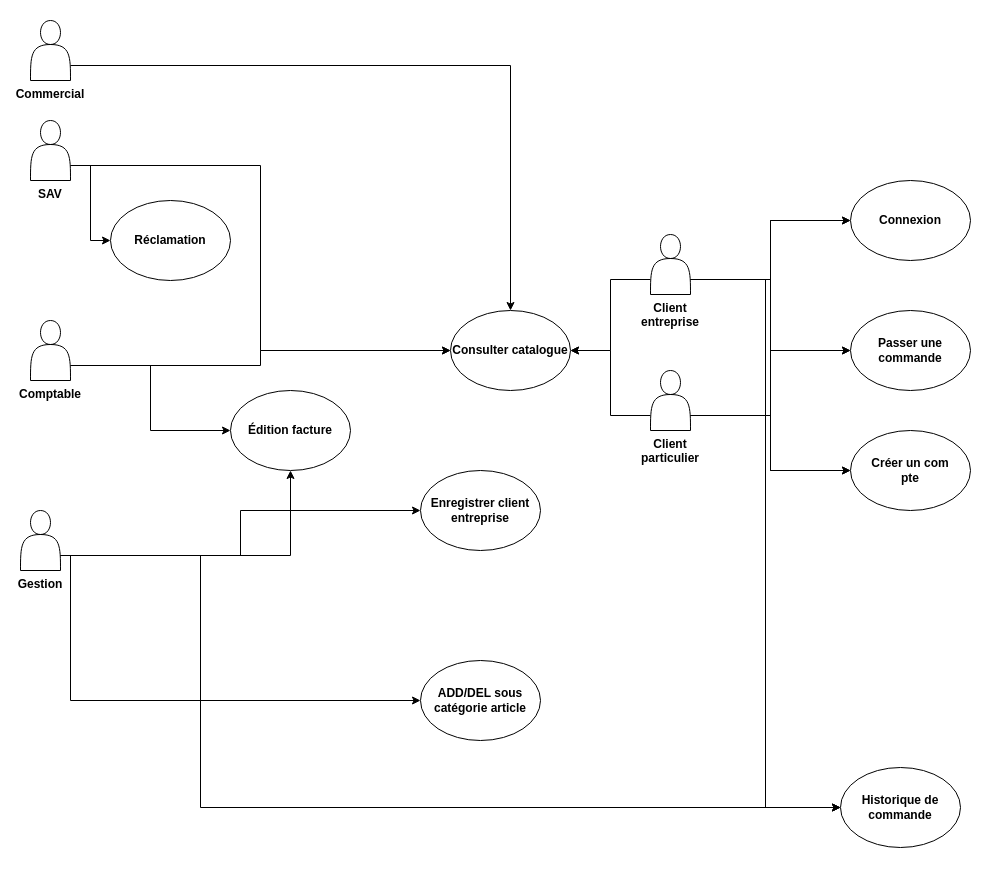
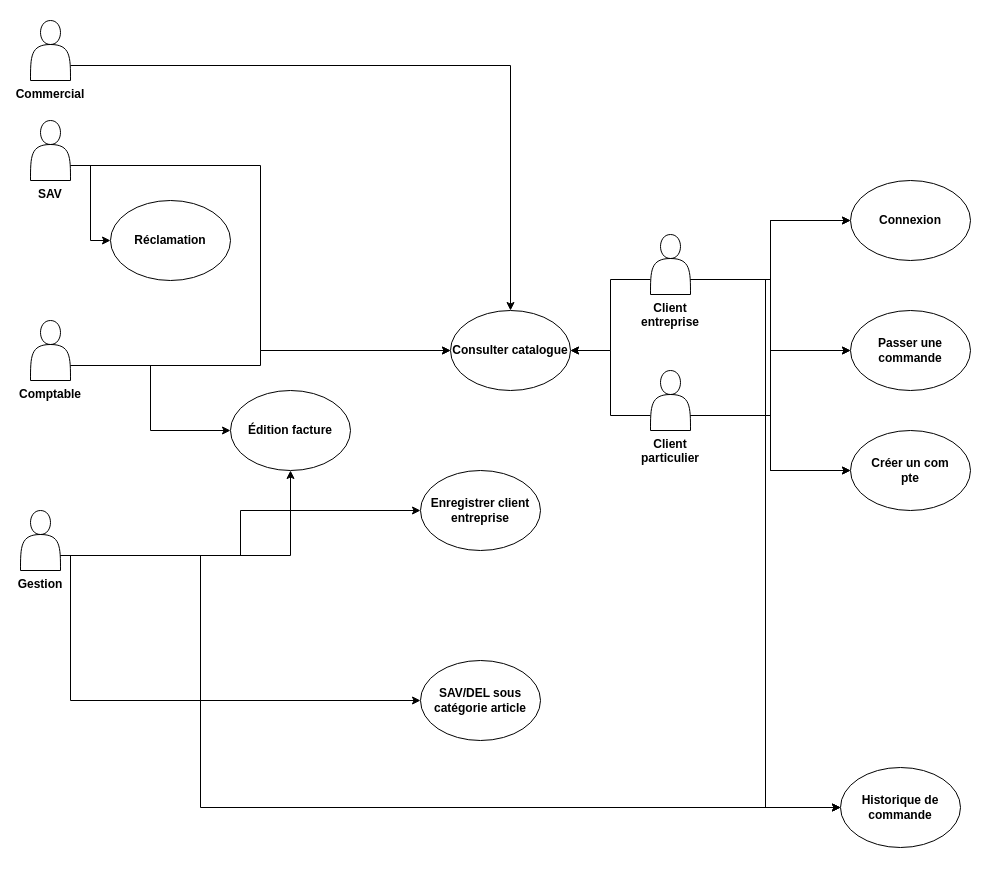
(481, 701) -> (481, 701)
